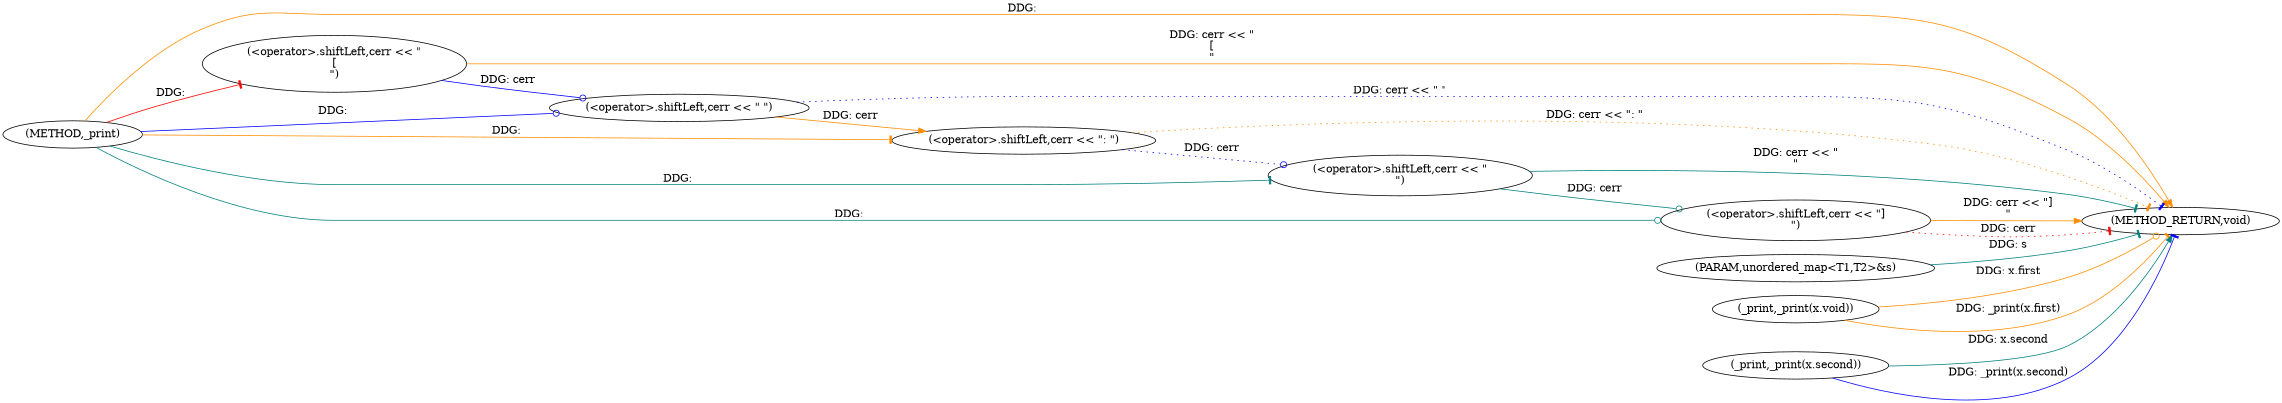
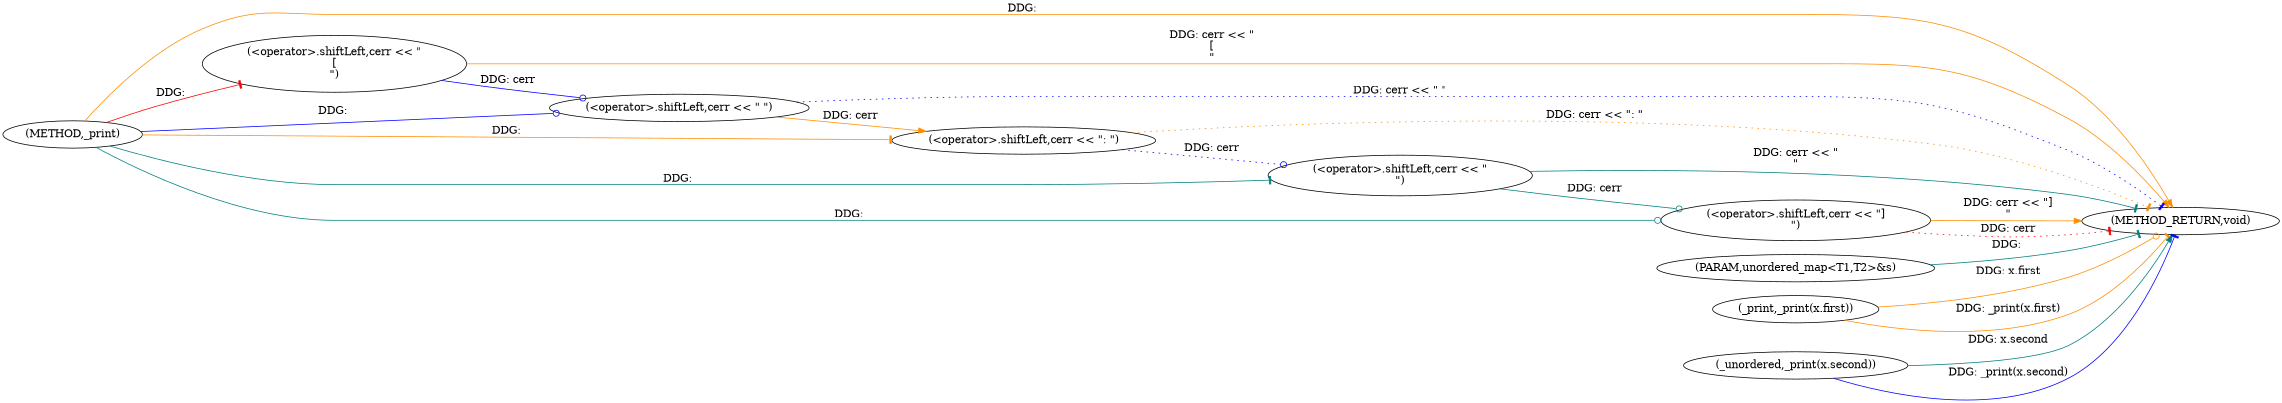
(2008, 245) -> (2008, 245)
(1796, 309) -> (1796, 309)
(1796, 365) -> (1796, 365)
